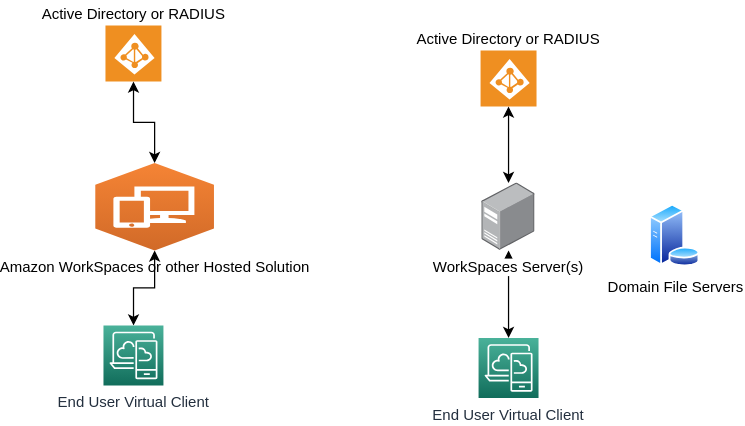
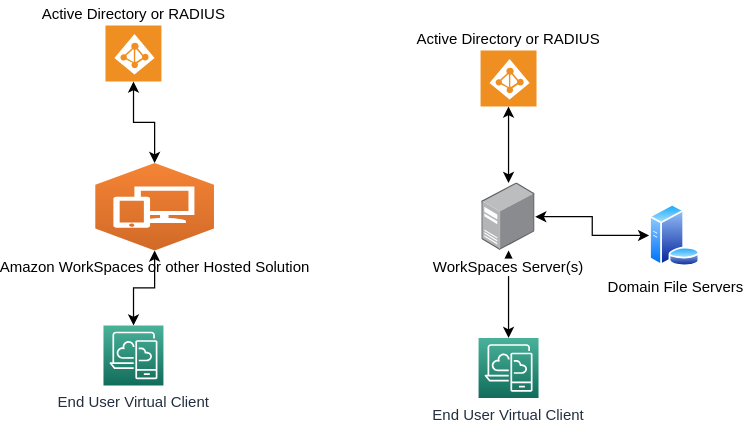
none -> (592, 226)
